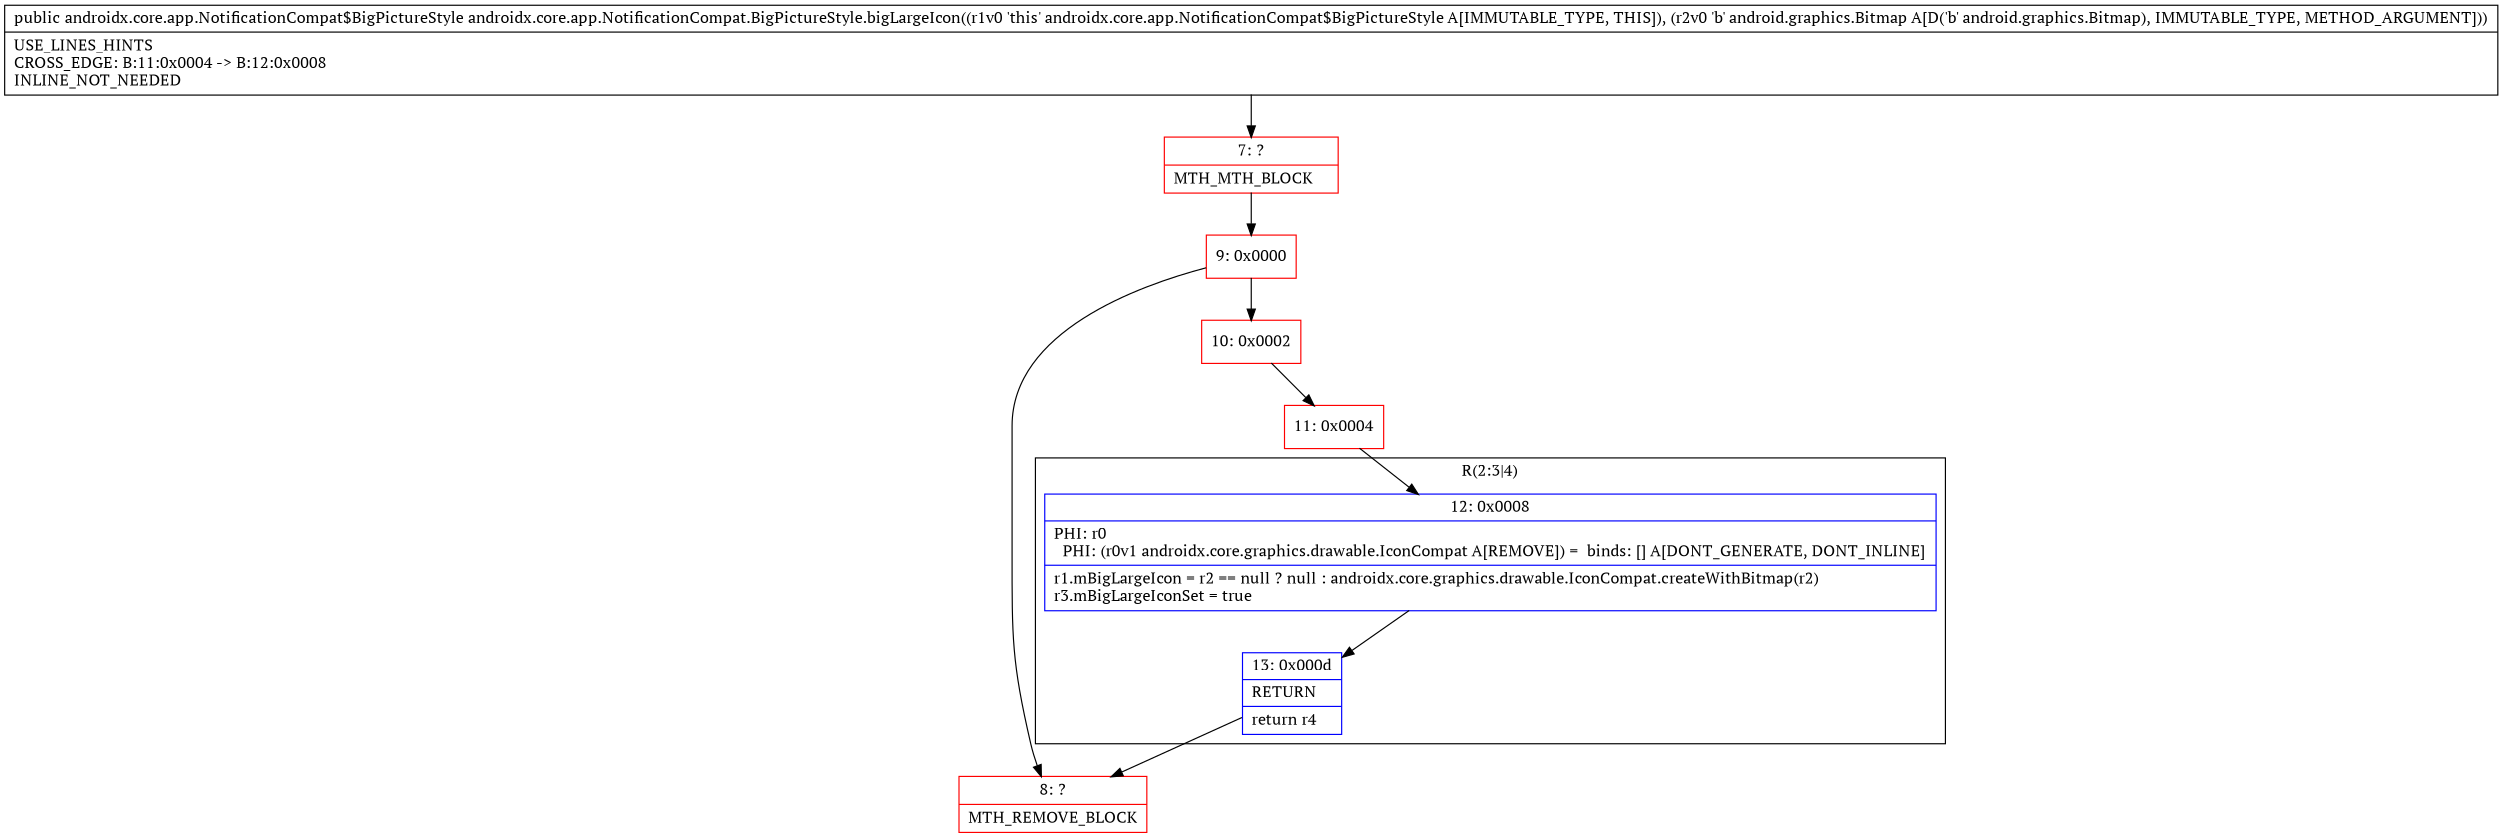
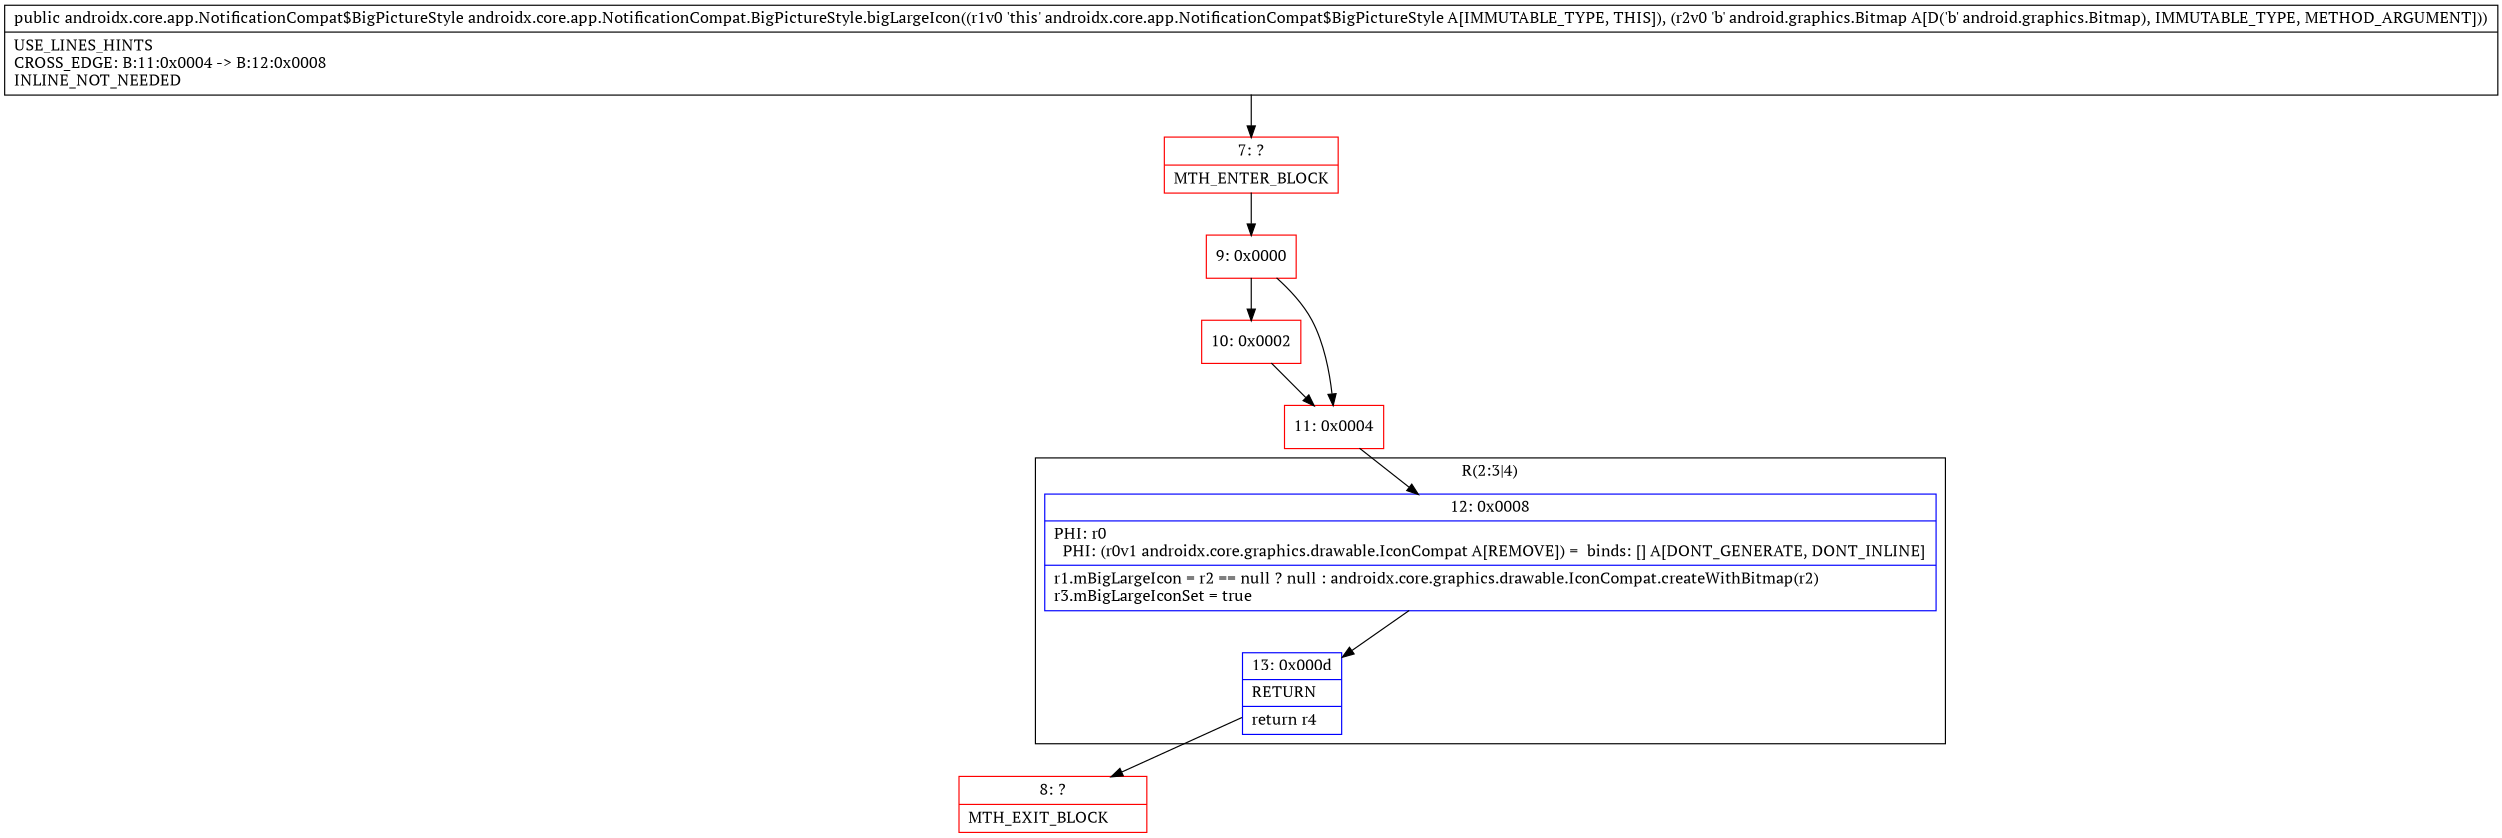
(1244, 178) -> (1251, 178)
(1012, 463) -> (1316, 330)
(1053, 818) -> (1039, 818)
